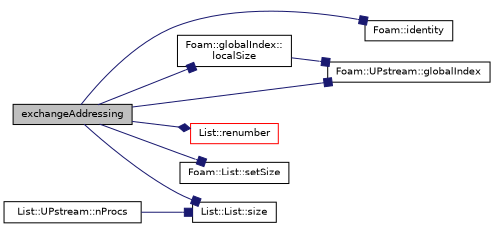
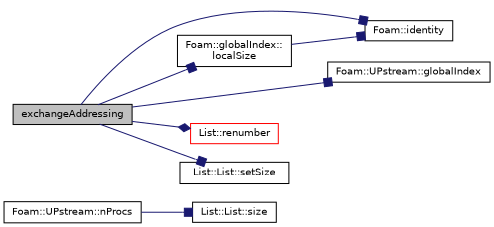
(305, 60) -> (323, 41)
(134, 165) -> none
(234, 173) -> (234, 173)
(73, 212) -> (73, 212)
